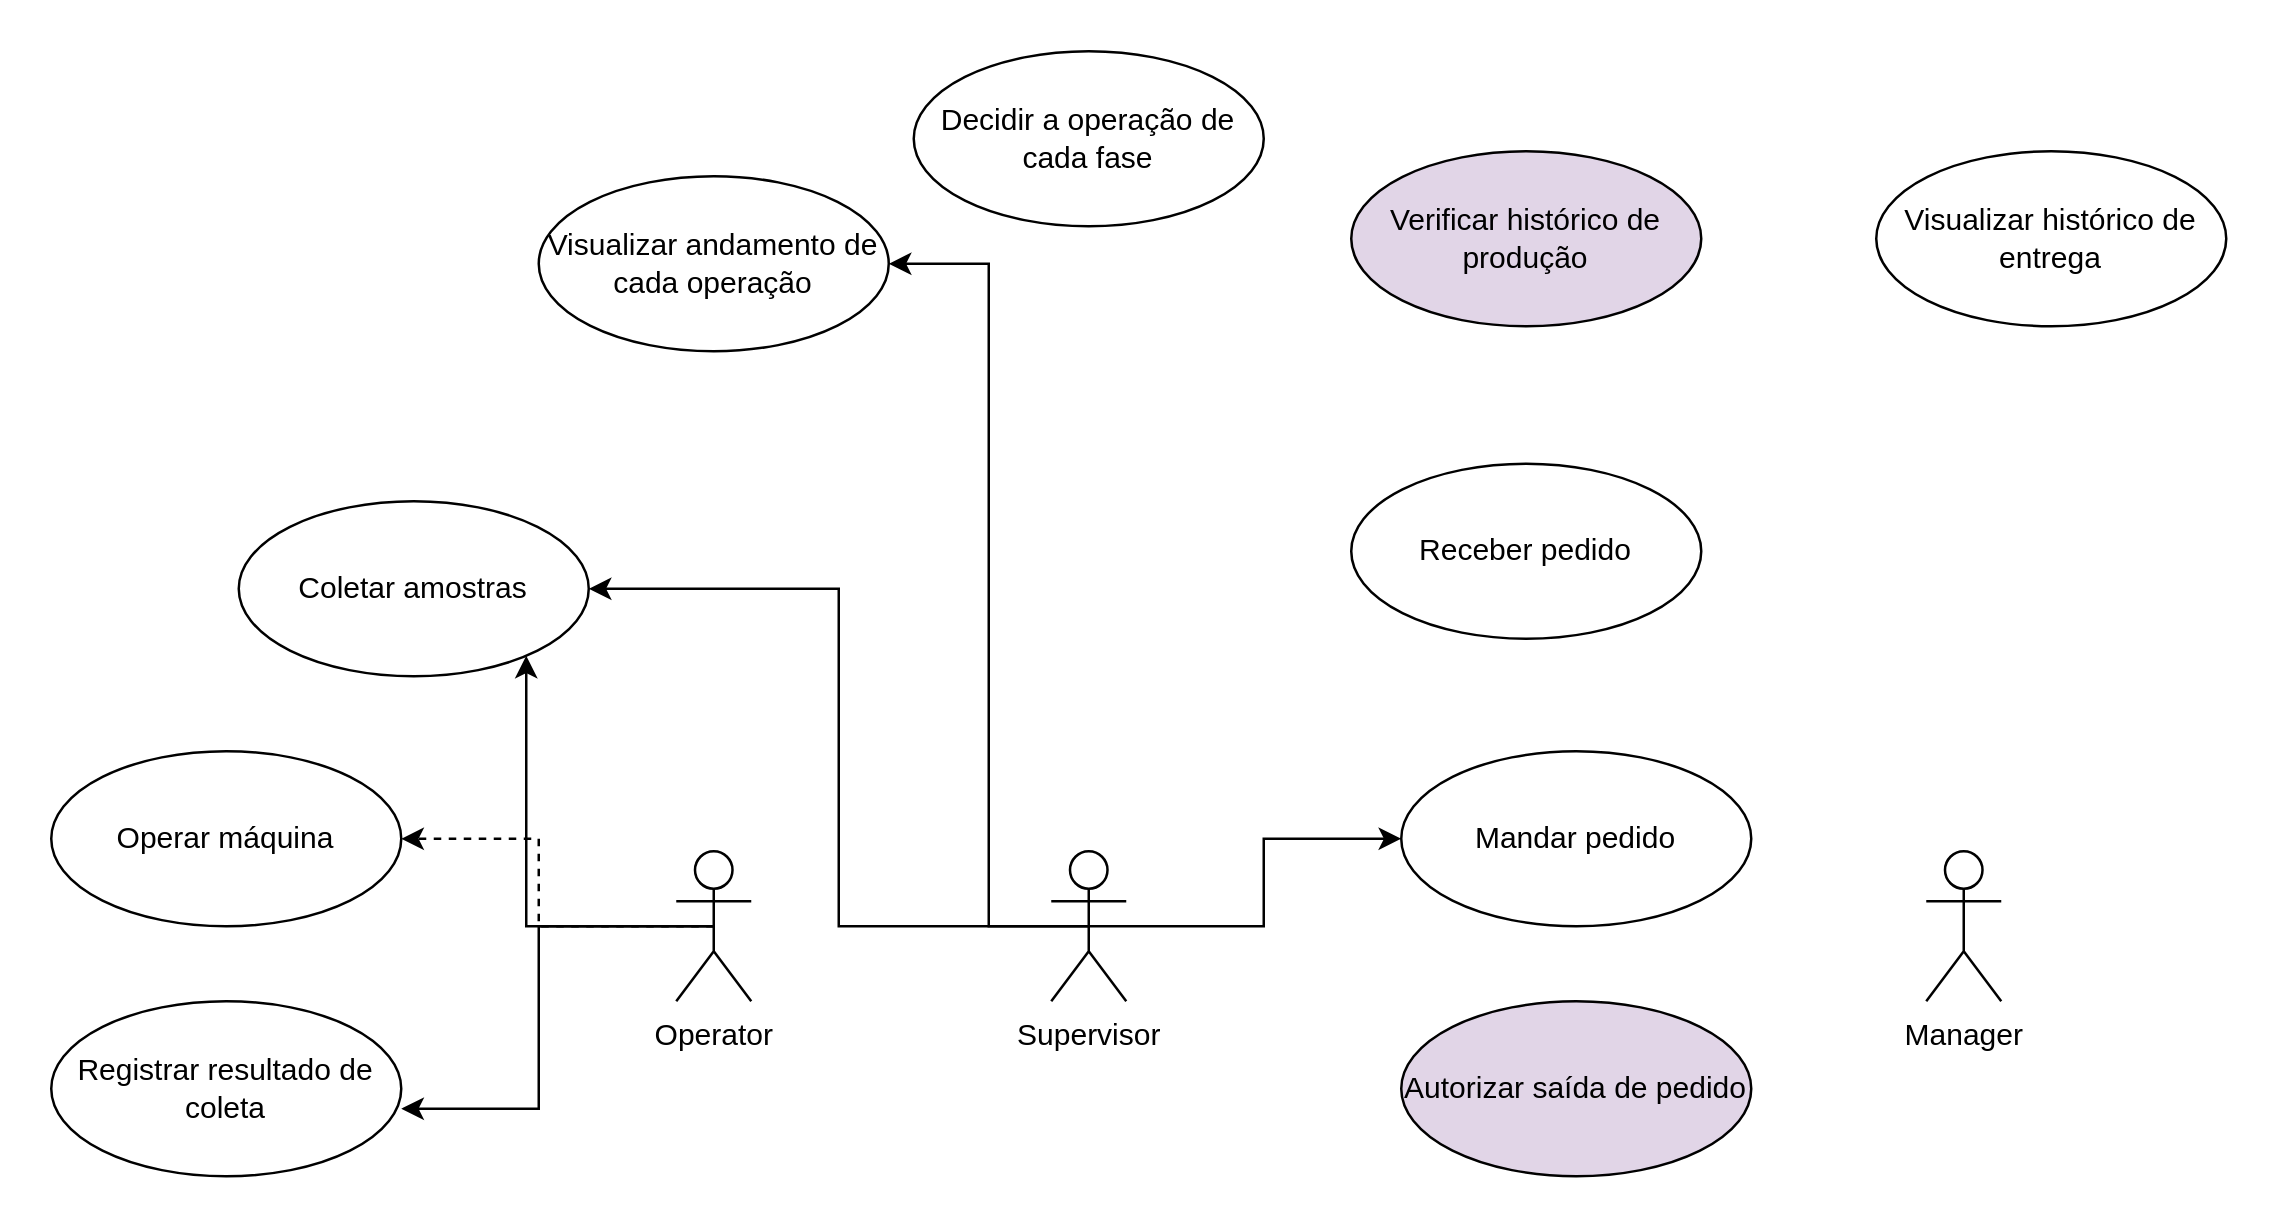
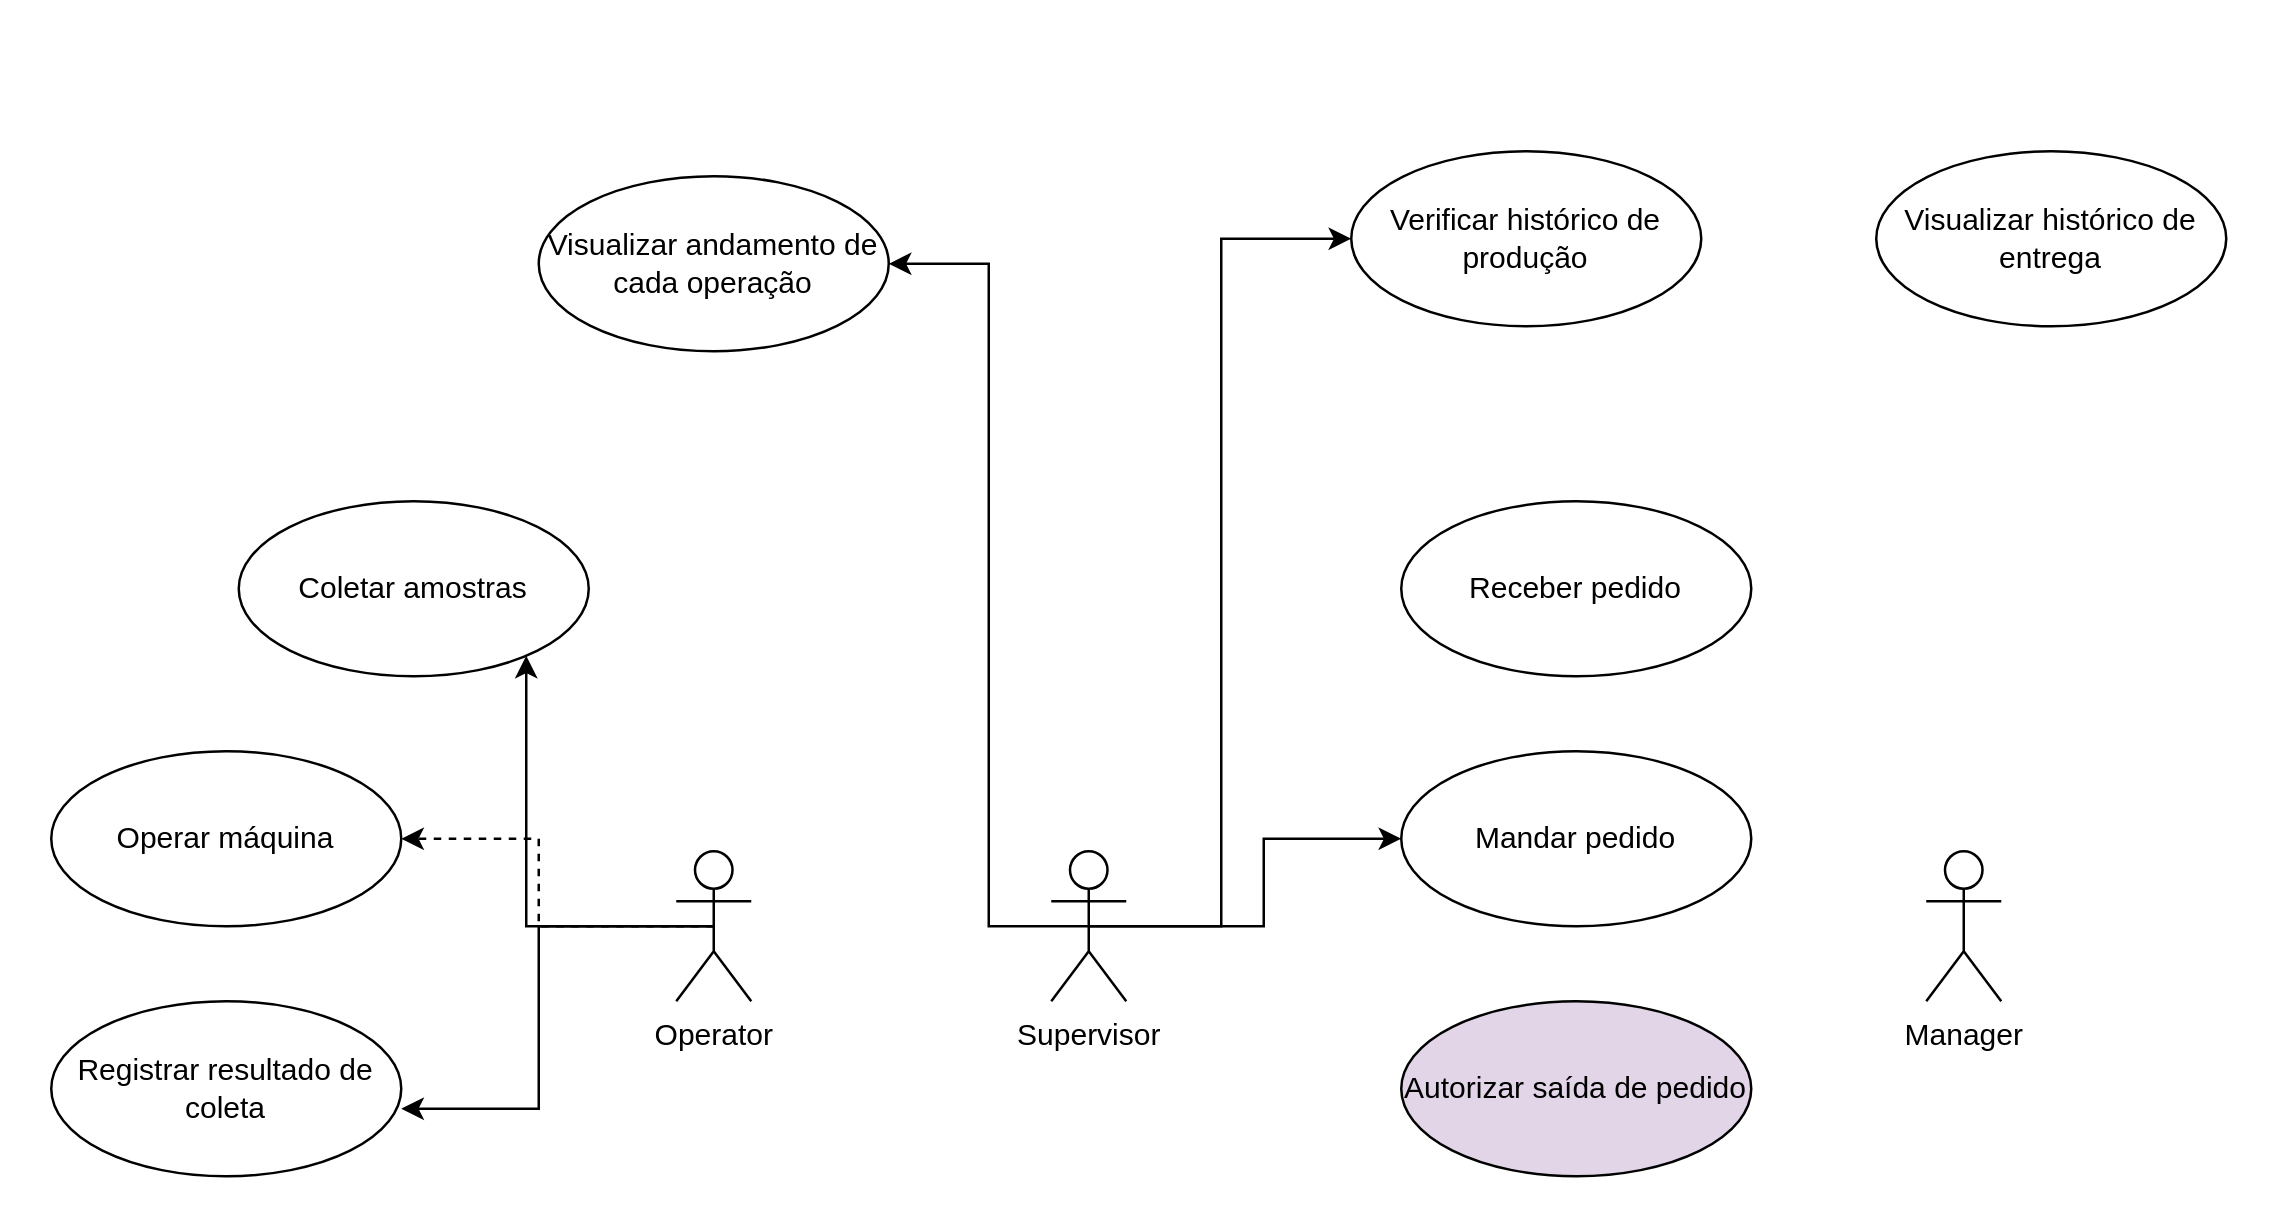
(1089, 139) -> none
(1526, 239) -> (1526, 239)
(1526, 551) -> (1576, 589)
(839, 713) -> (1221, 524)
